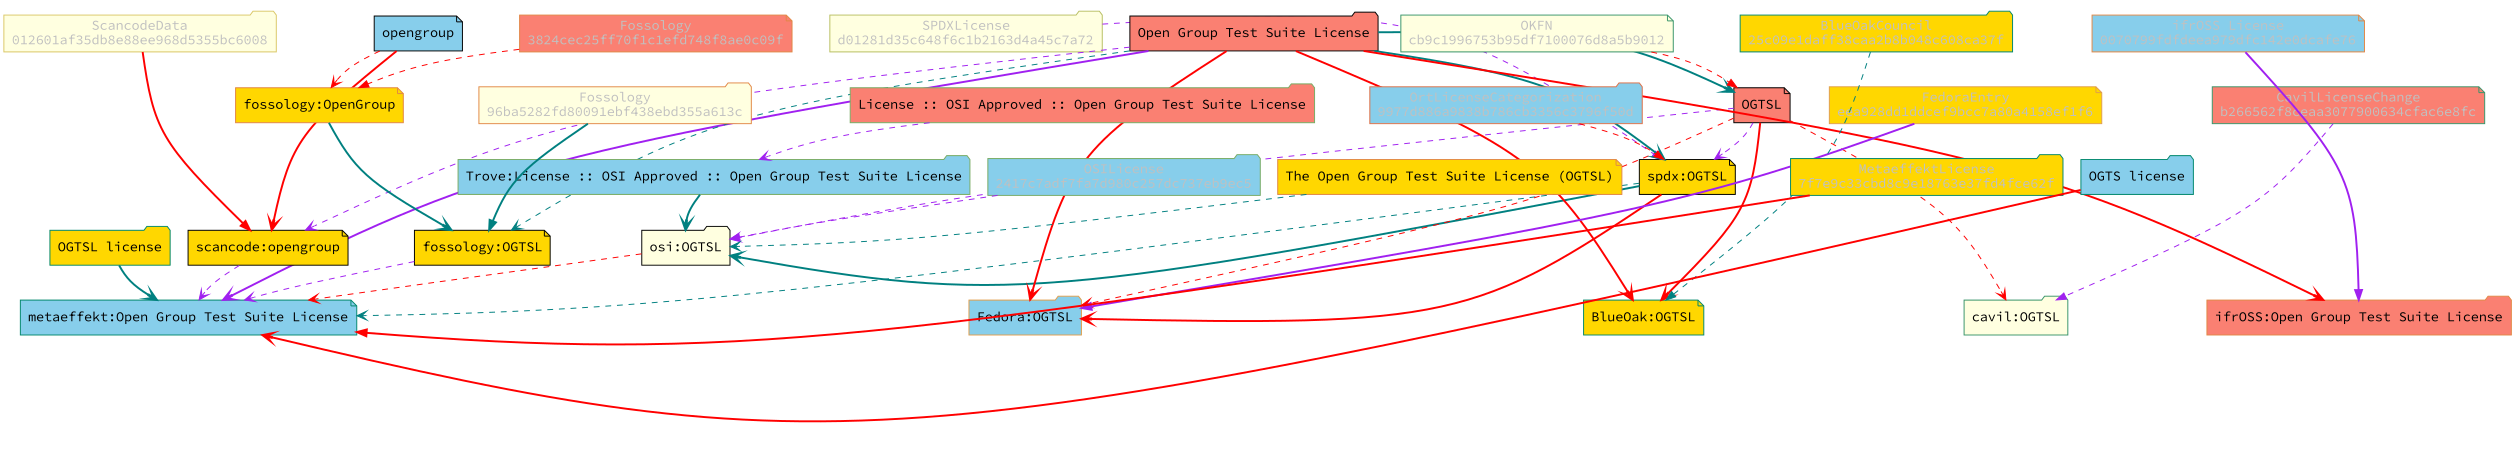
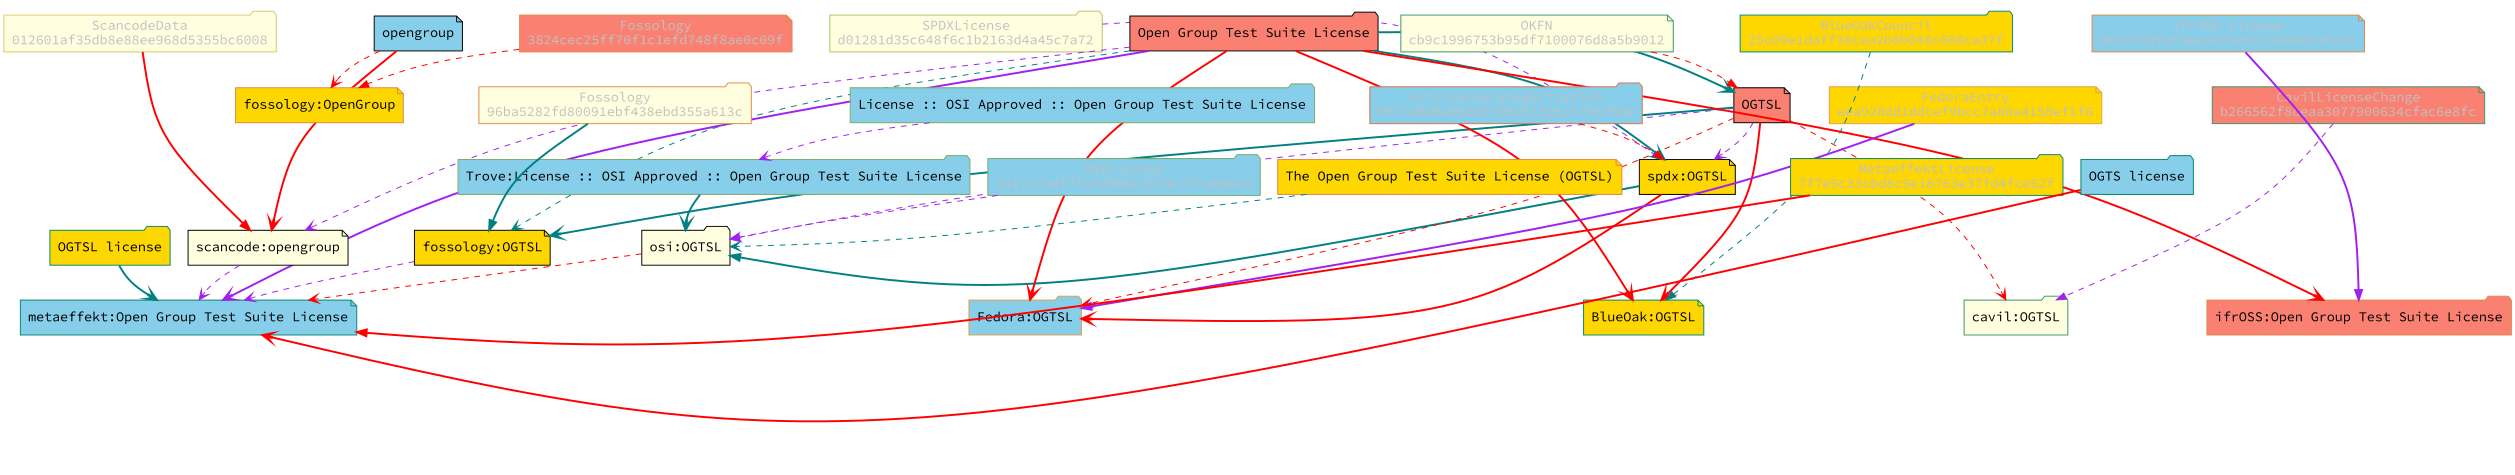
(1082, 105) -> (1082, 105)
(377, 183) -> (1145, 157)
(268, 248) -> (268, 248)
(1004, 265) -> none
(1192, 266) -> (1192, 266)
